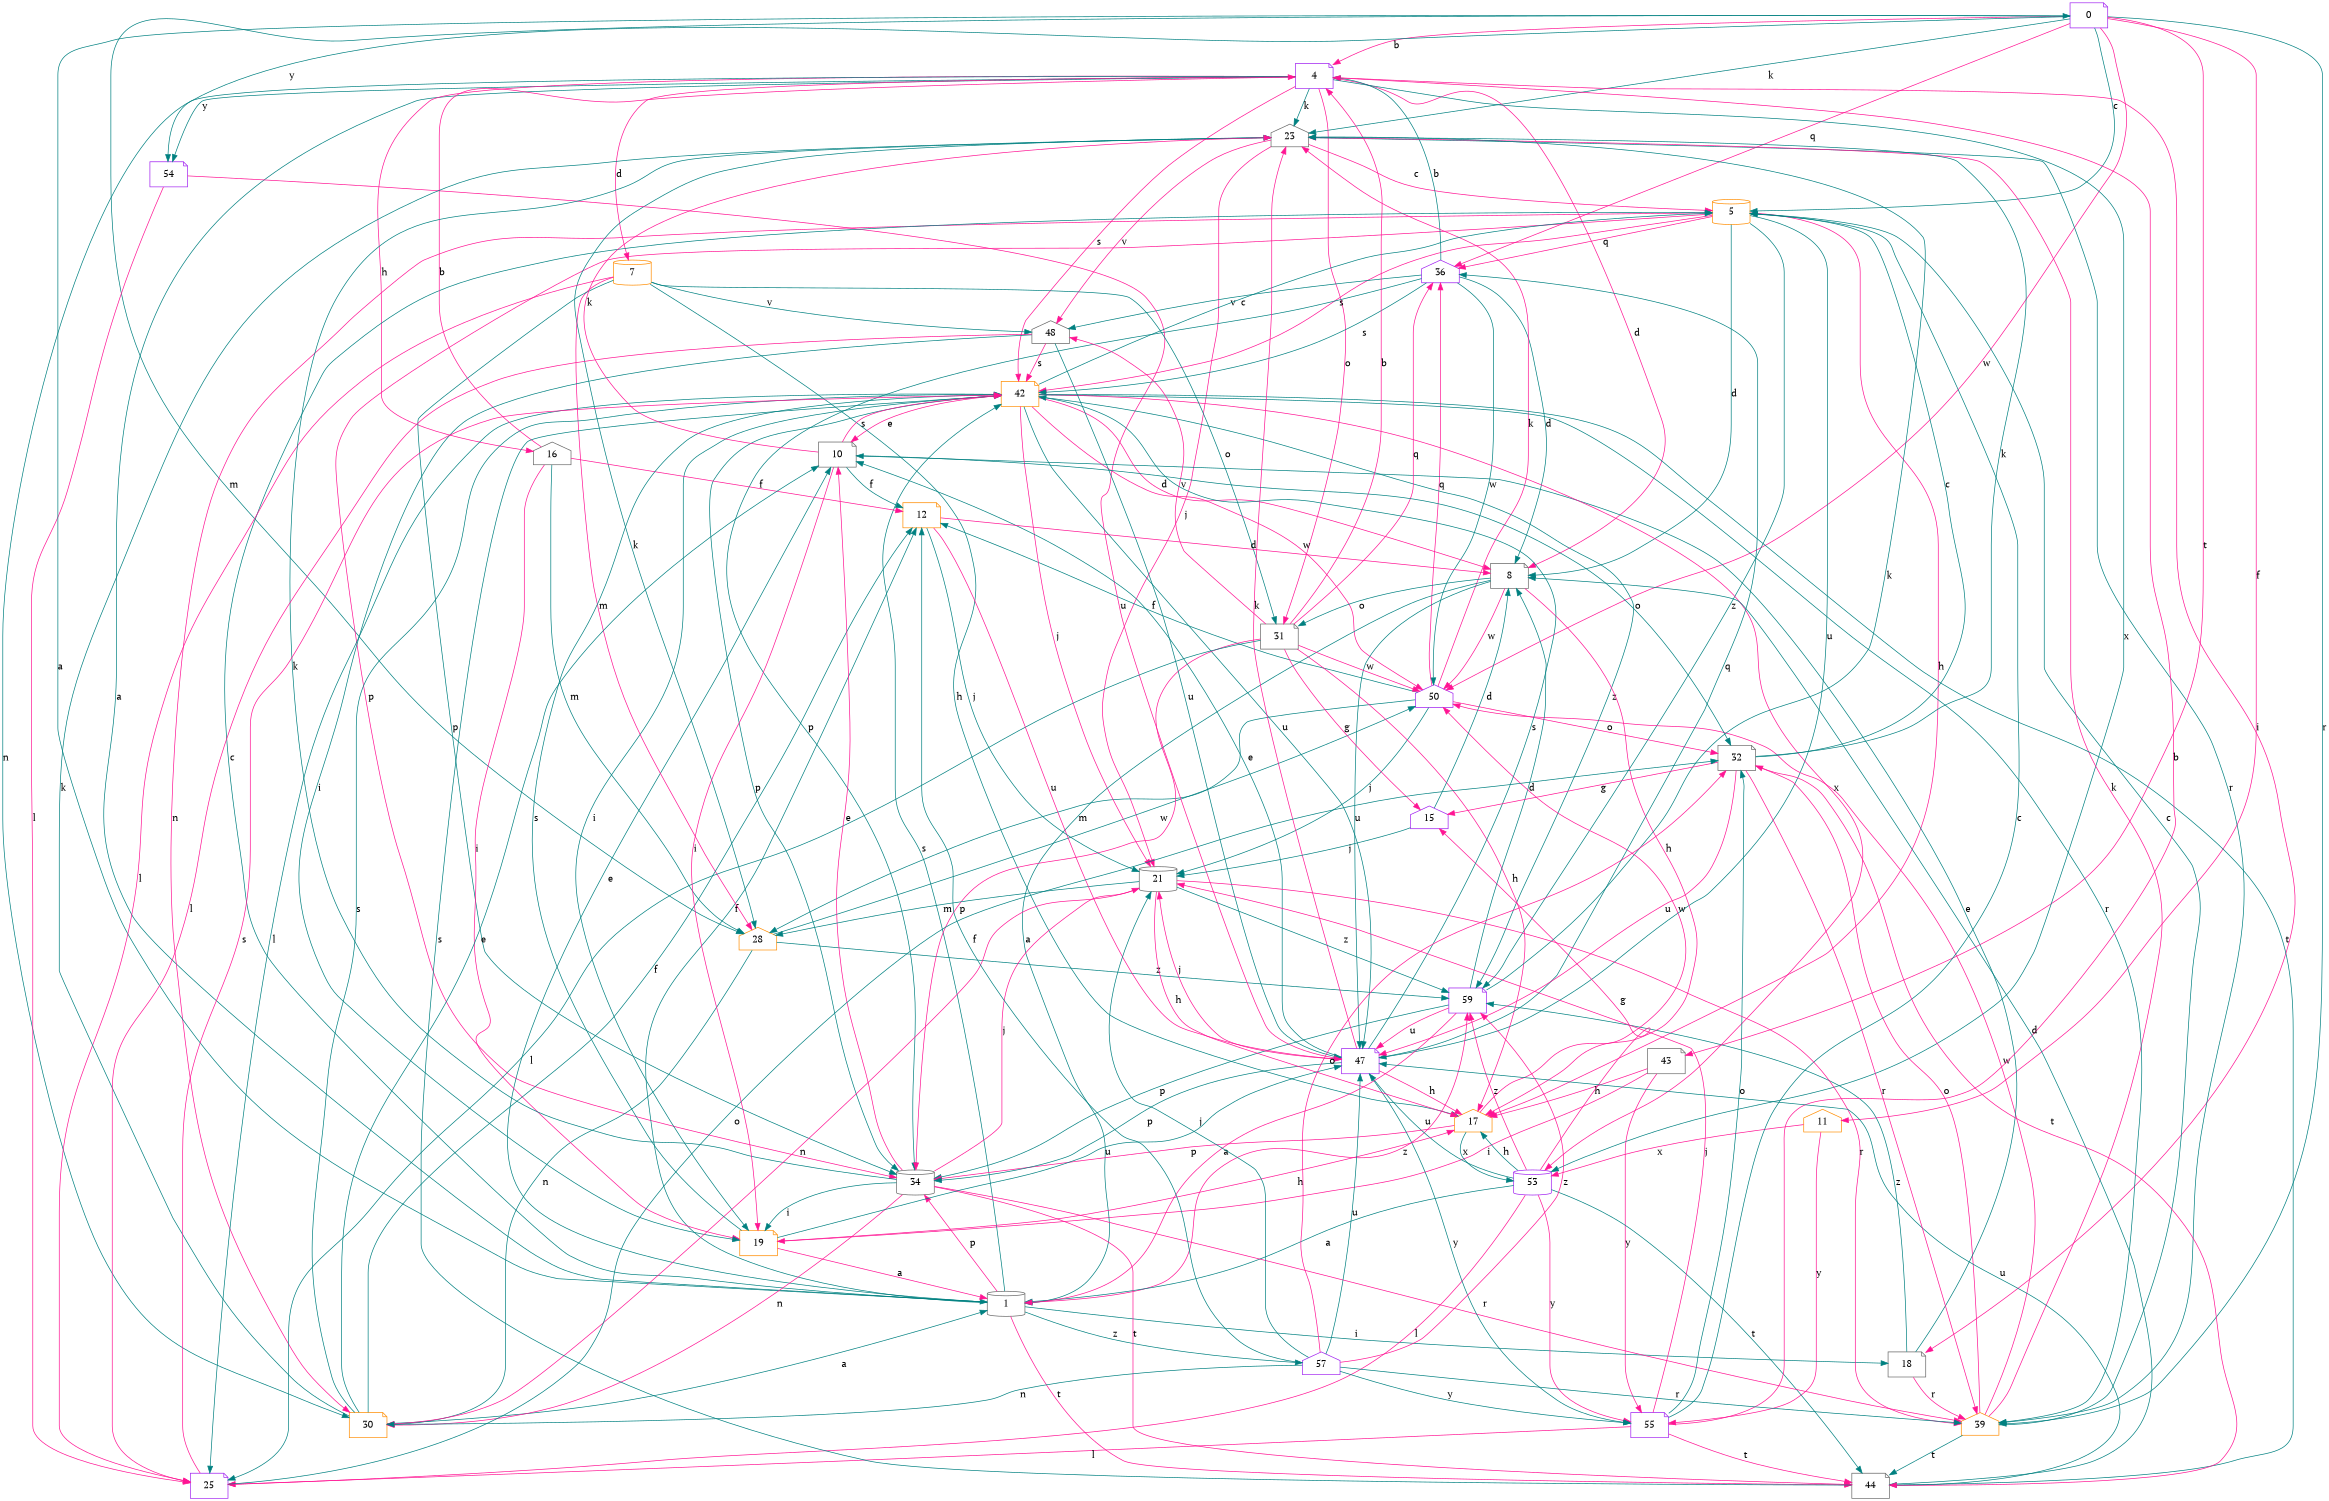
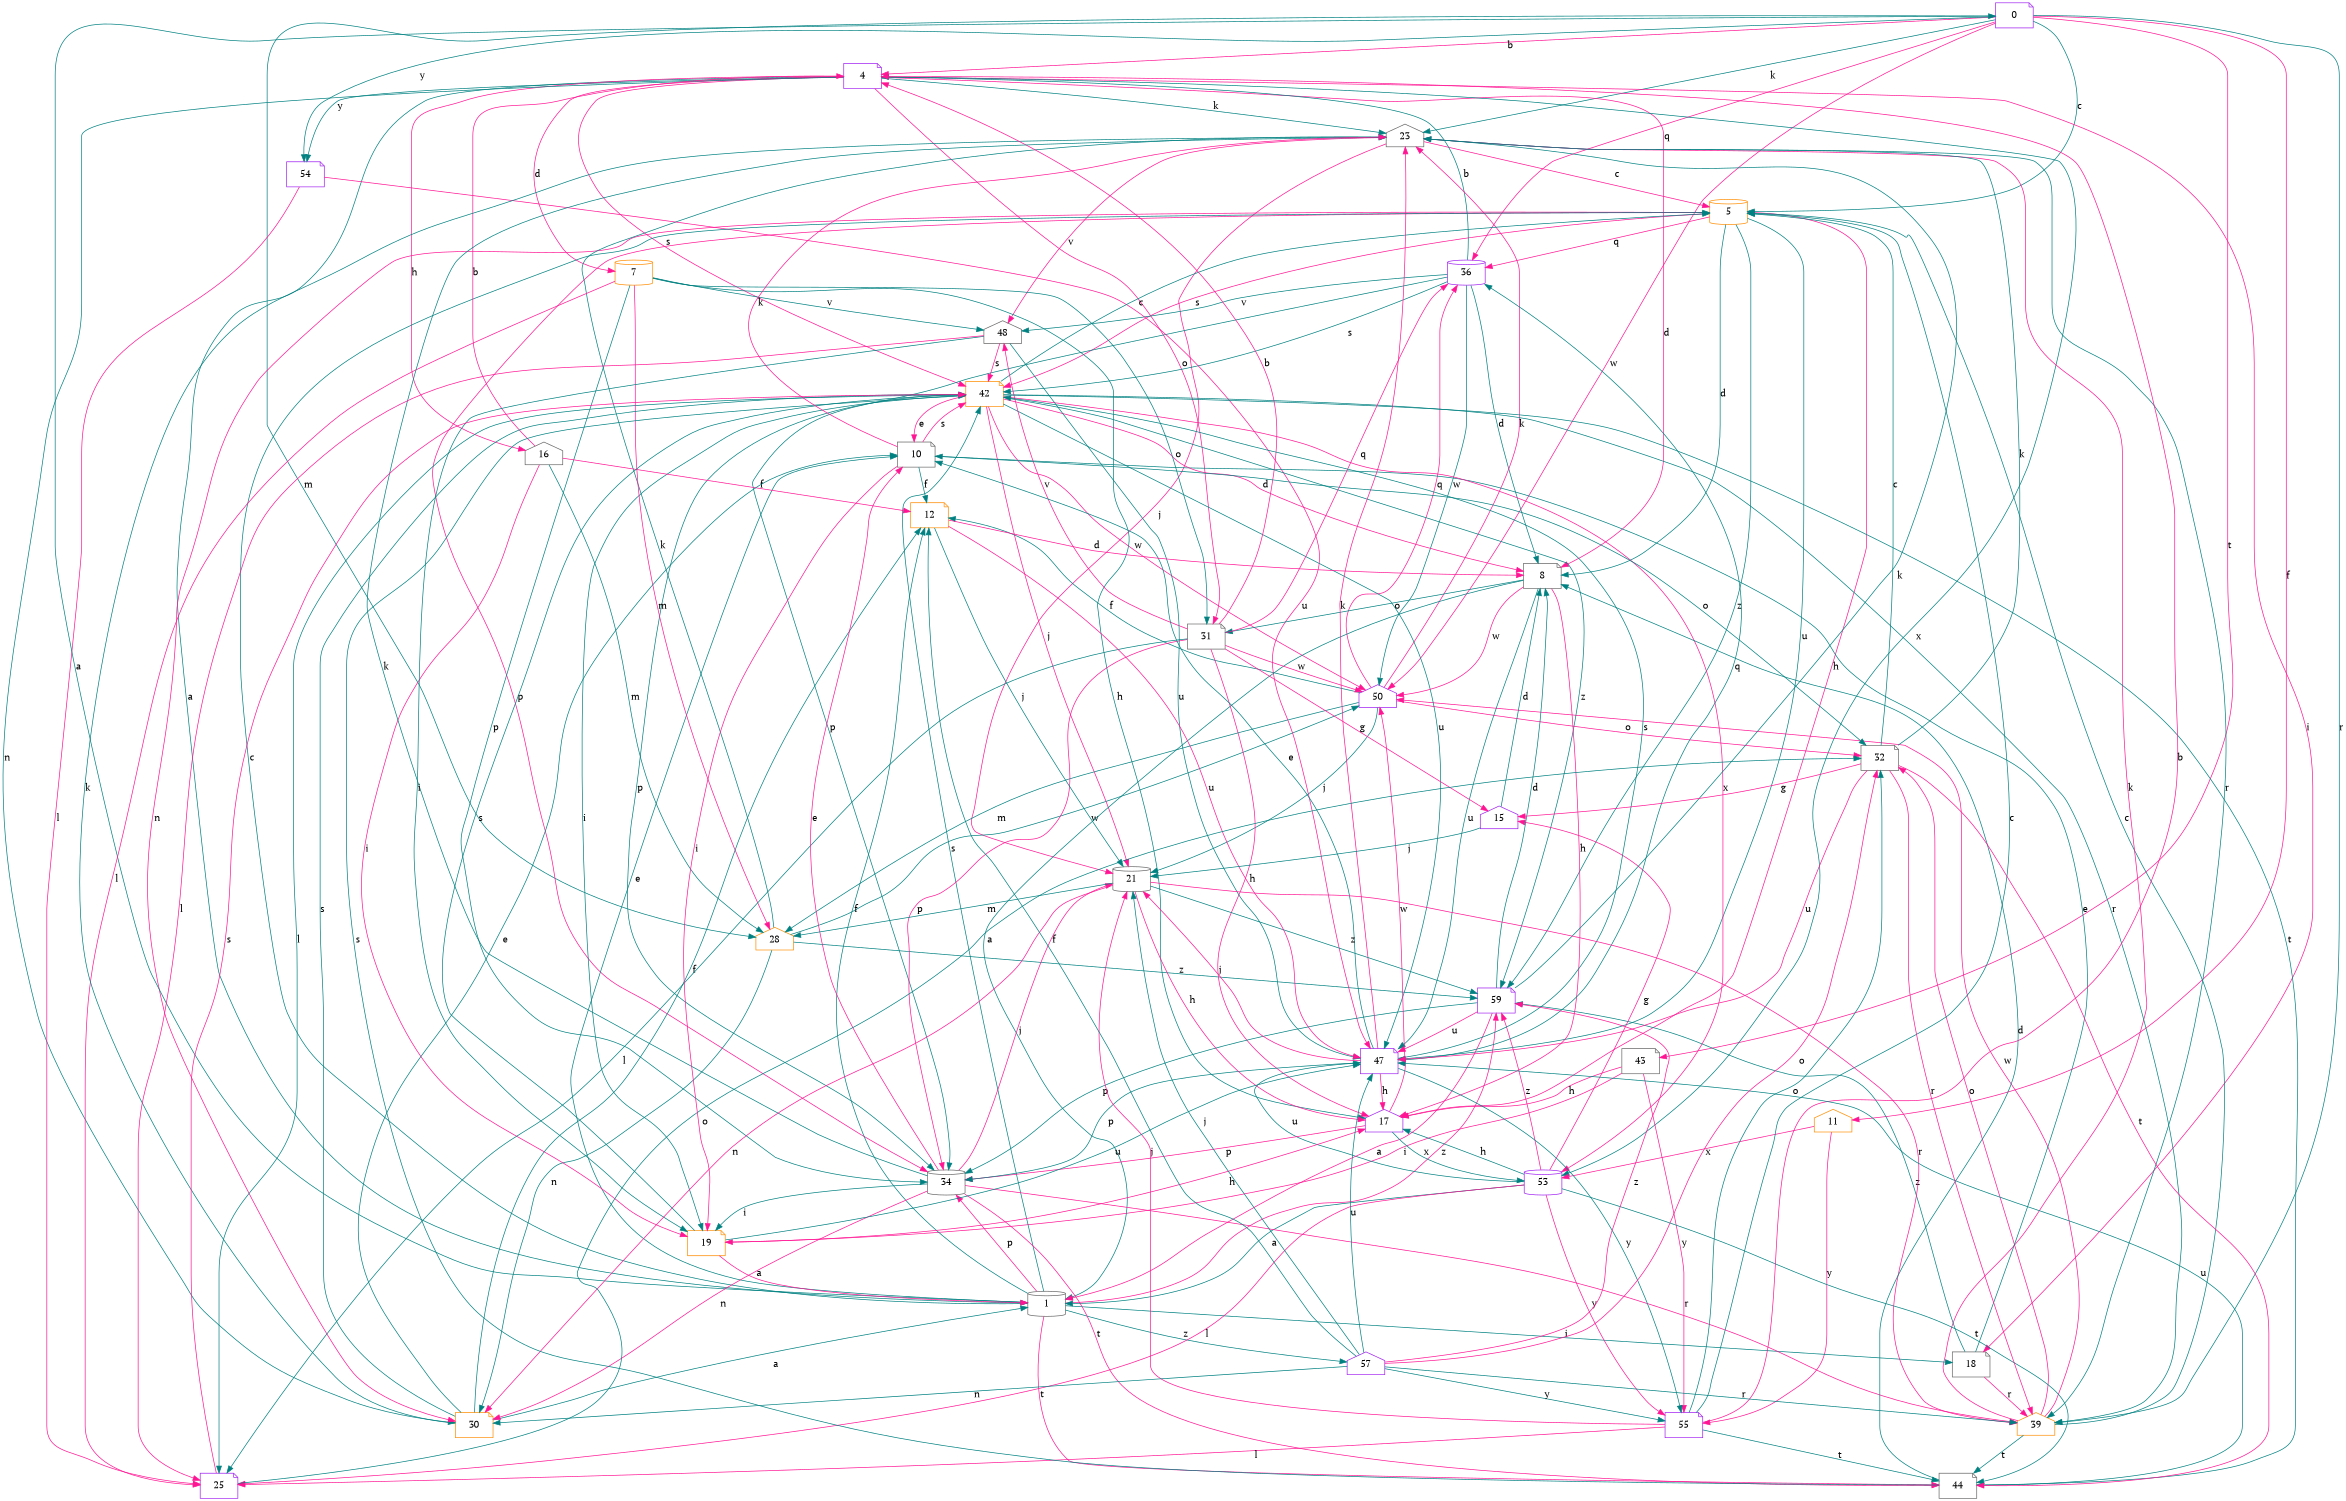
(679, 187) -> (708, 211)
(1440, 273) -> (1466, 273)
(1473, 1122) -> (1384, 1122)
(1755, 1464) -> (1817, 1455)
